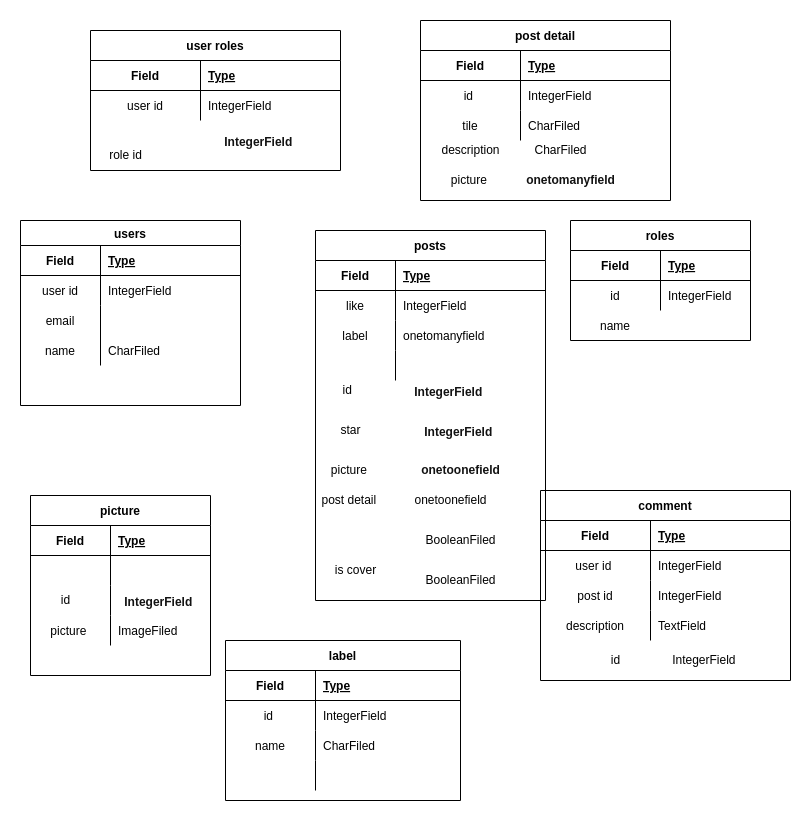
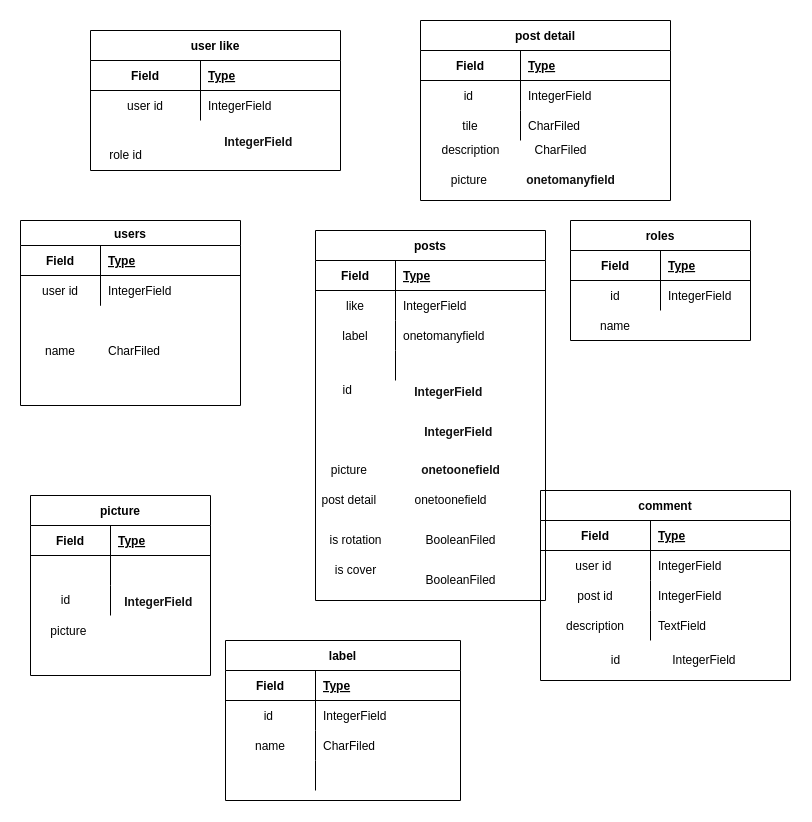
(215, 46) -> (215, 46)
(61, 321) -> none
(351, 431) -> none
none -> (356, 541)
(161, 631) -> none
